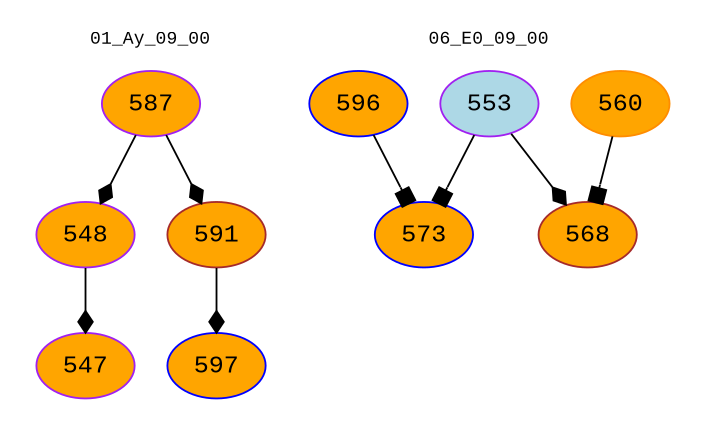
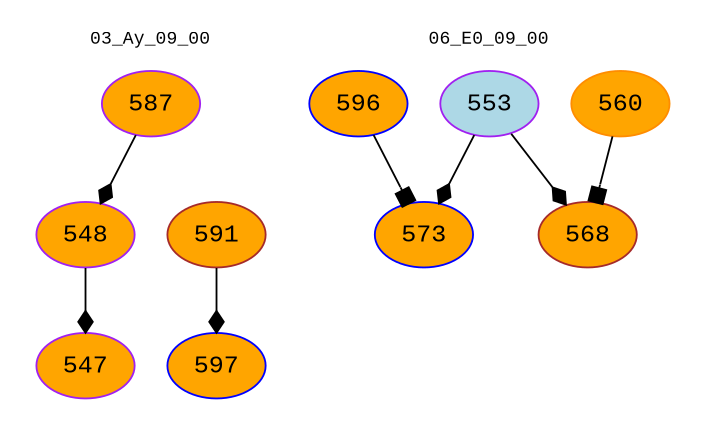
(151, 39) -> (151, 39)
(179, 159) -> none
(461, 161) -> (461, 161)
